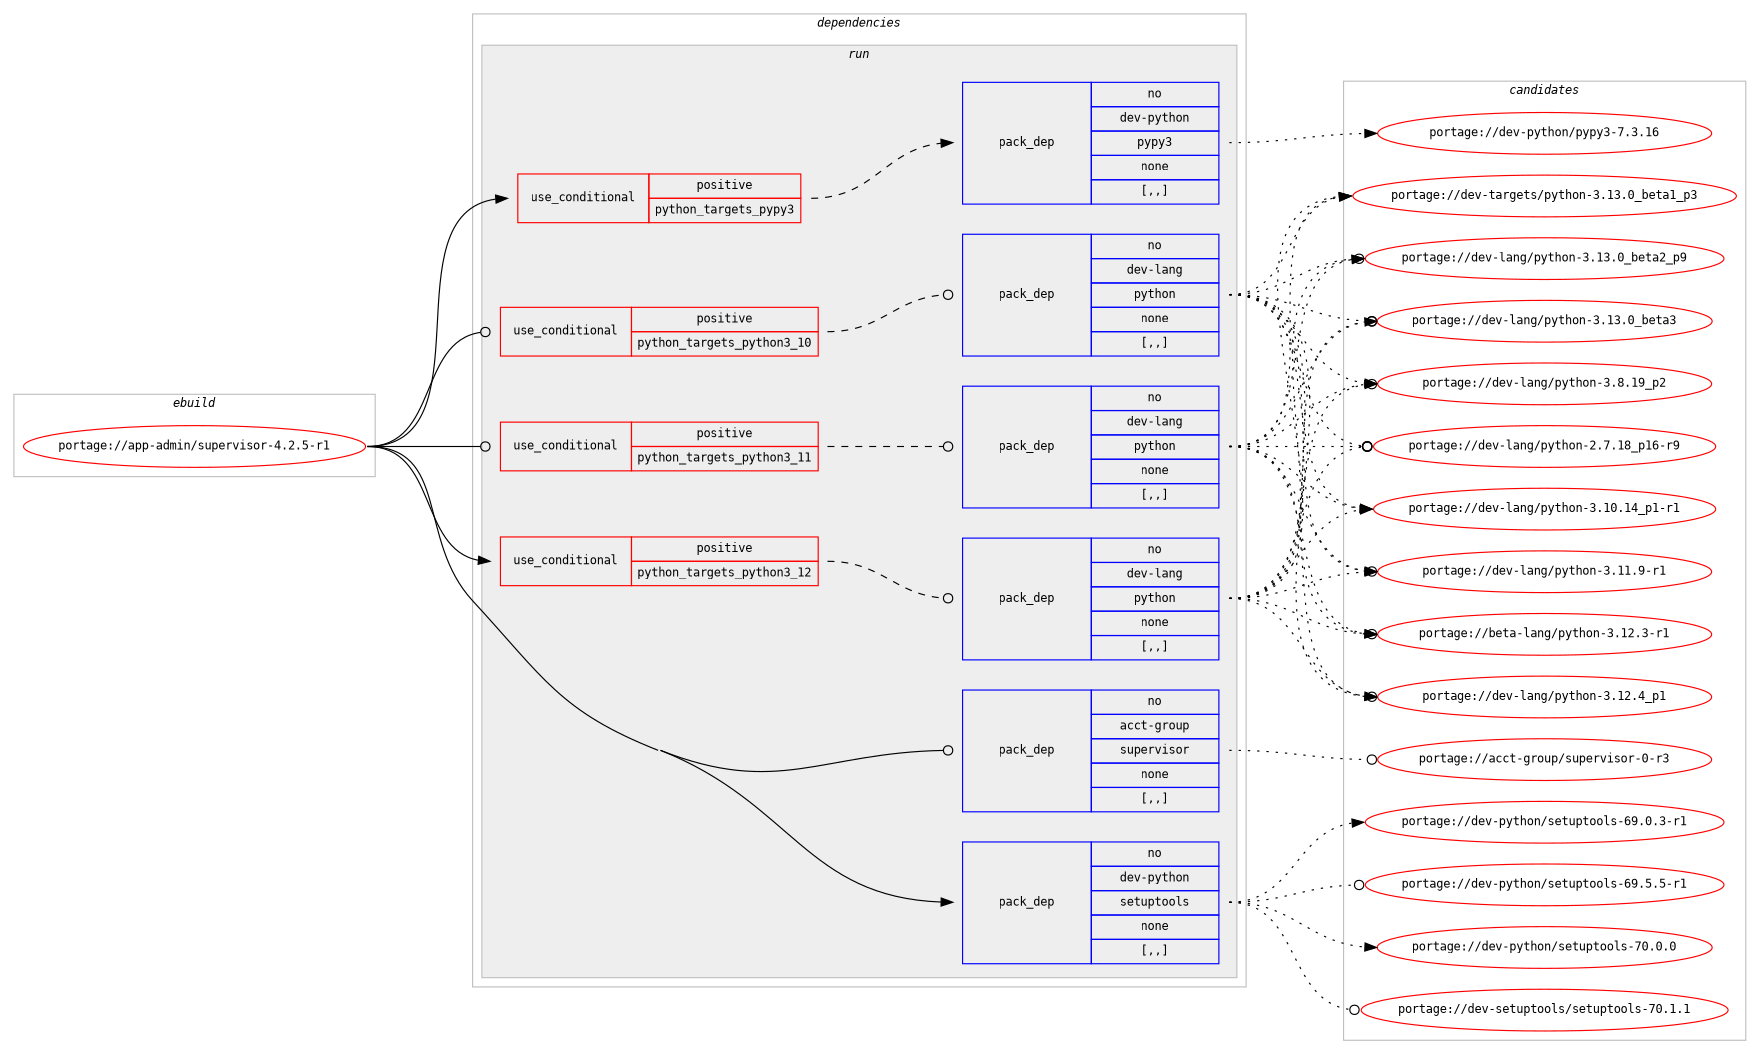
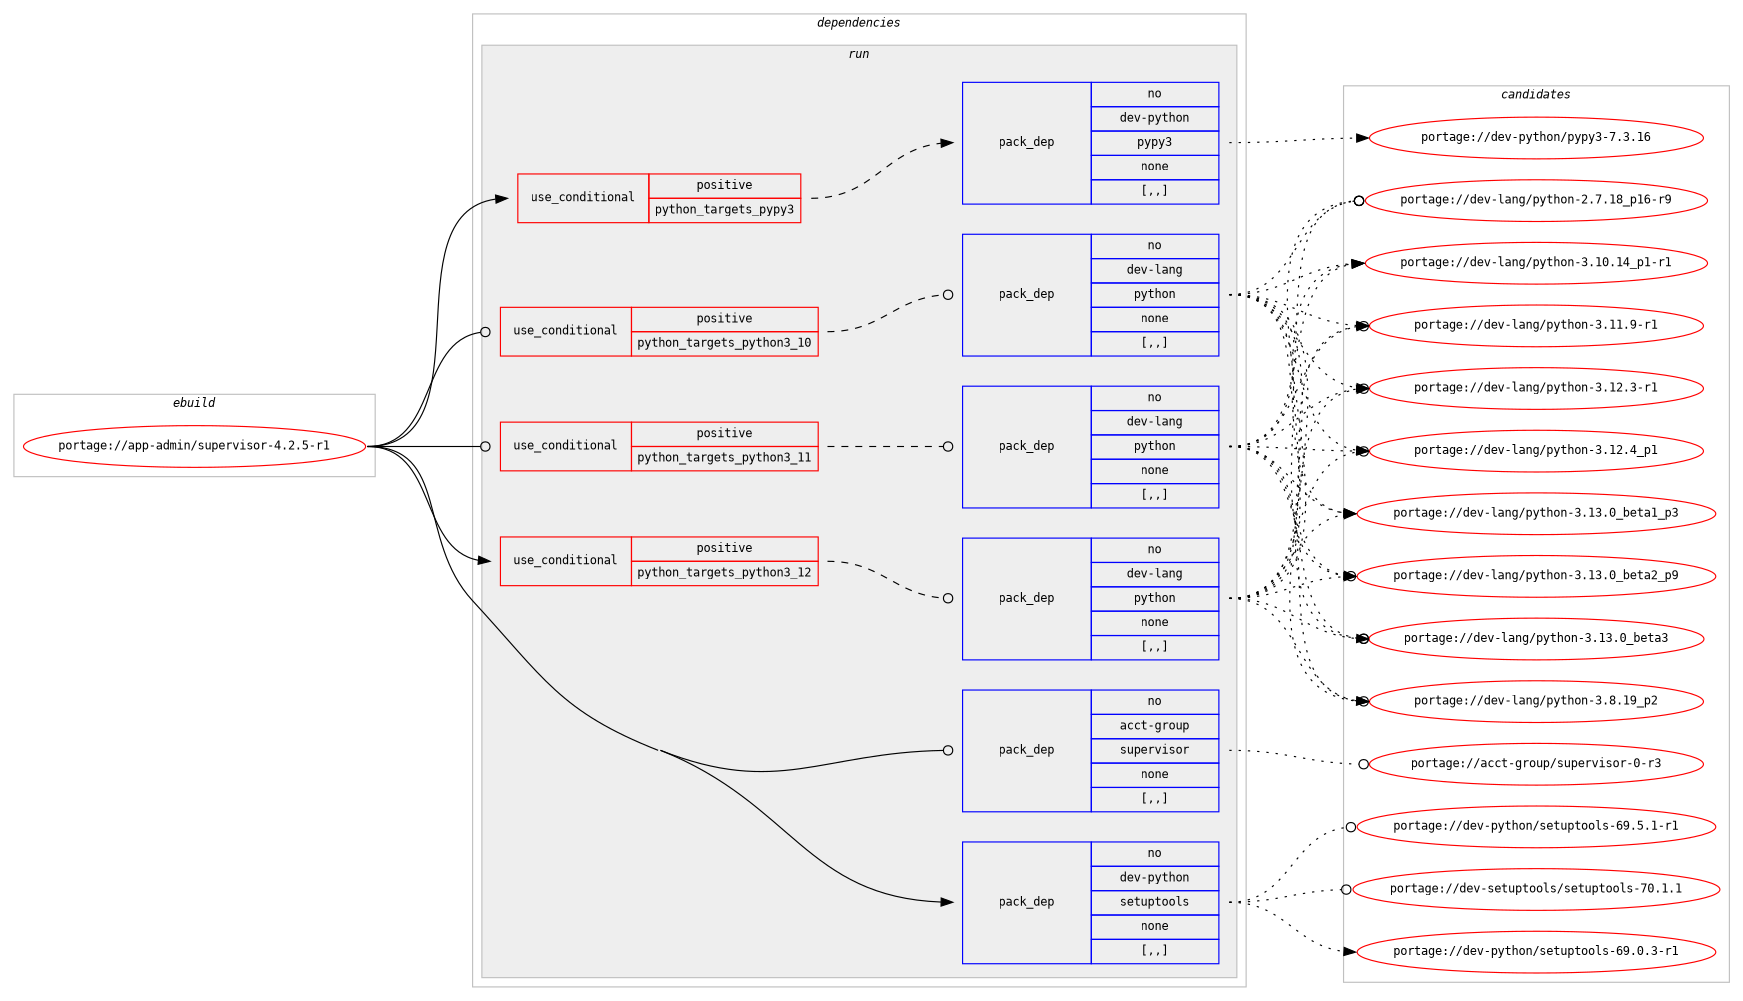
(1545, 196) -> (1537, 514)
(1545, 634) -> (1537, 389)
(1545, 885) -> (1537, 827)
(1545, 947) -> none
